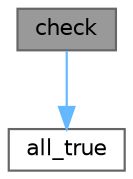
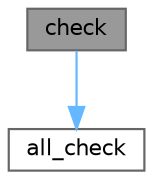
(67, 150) -> (77, 150)
